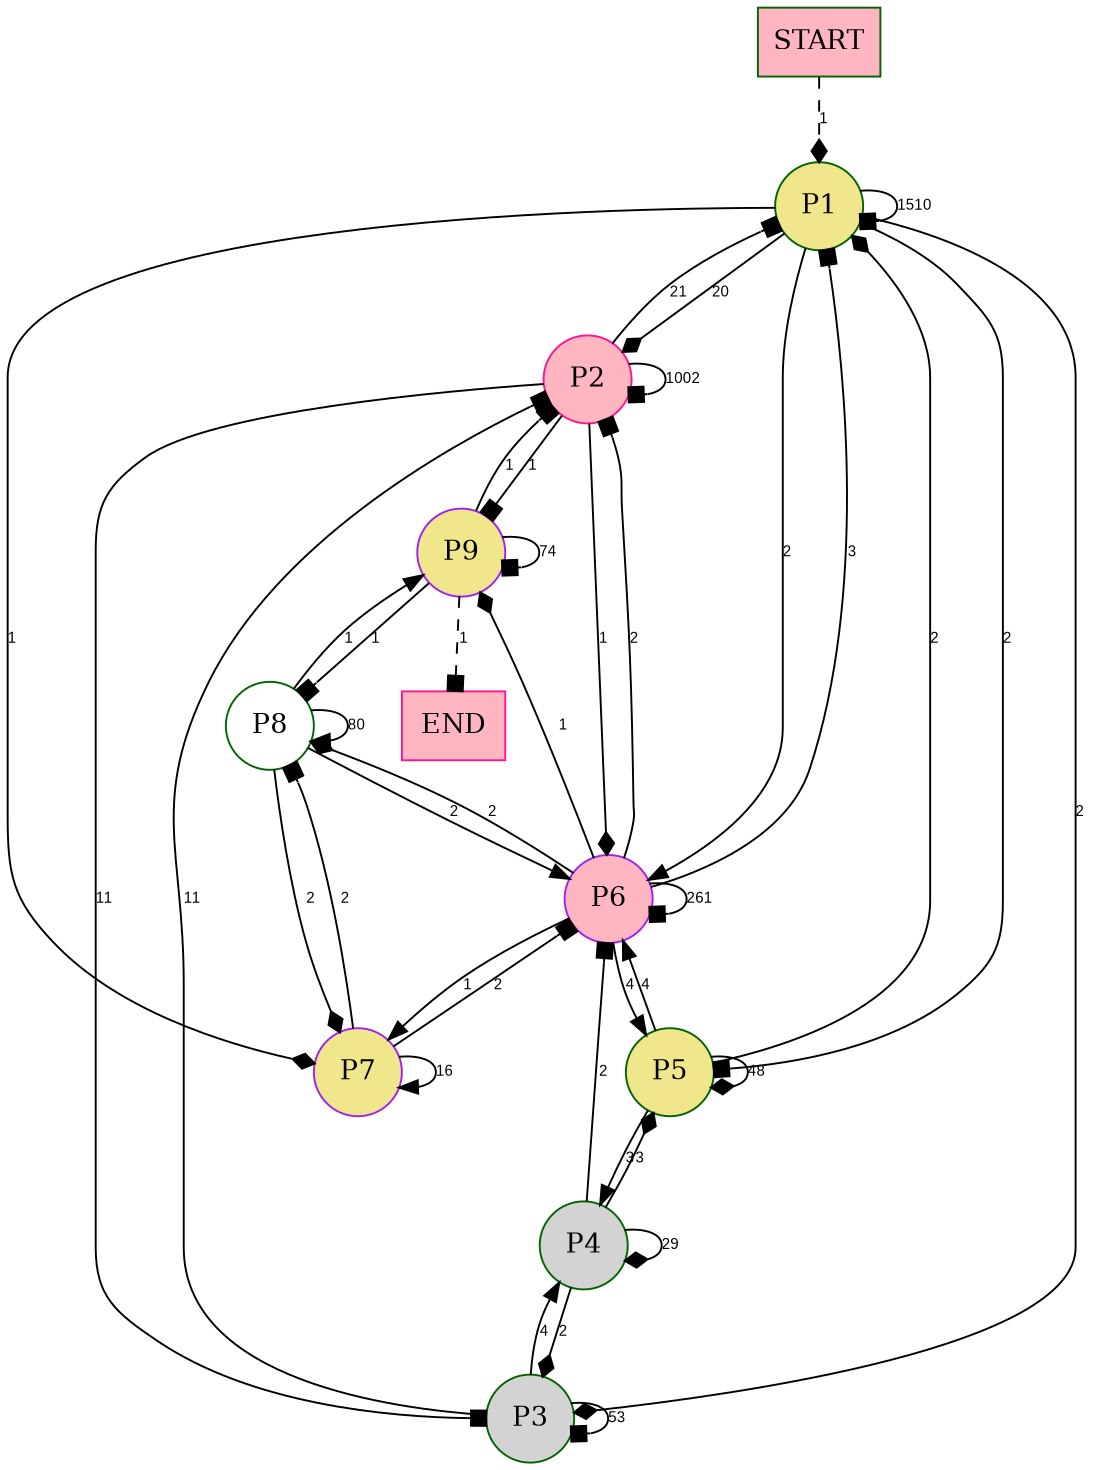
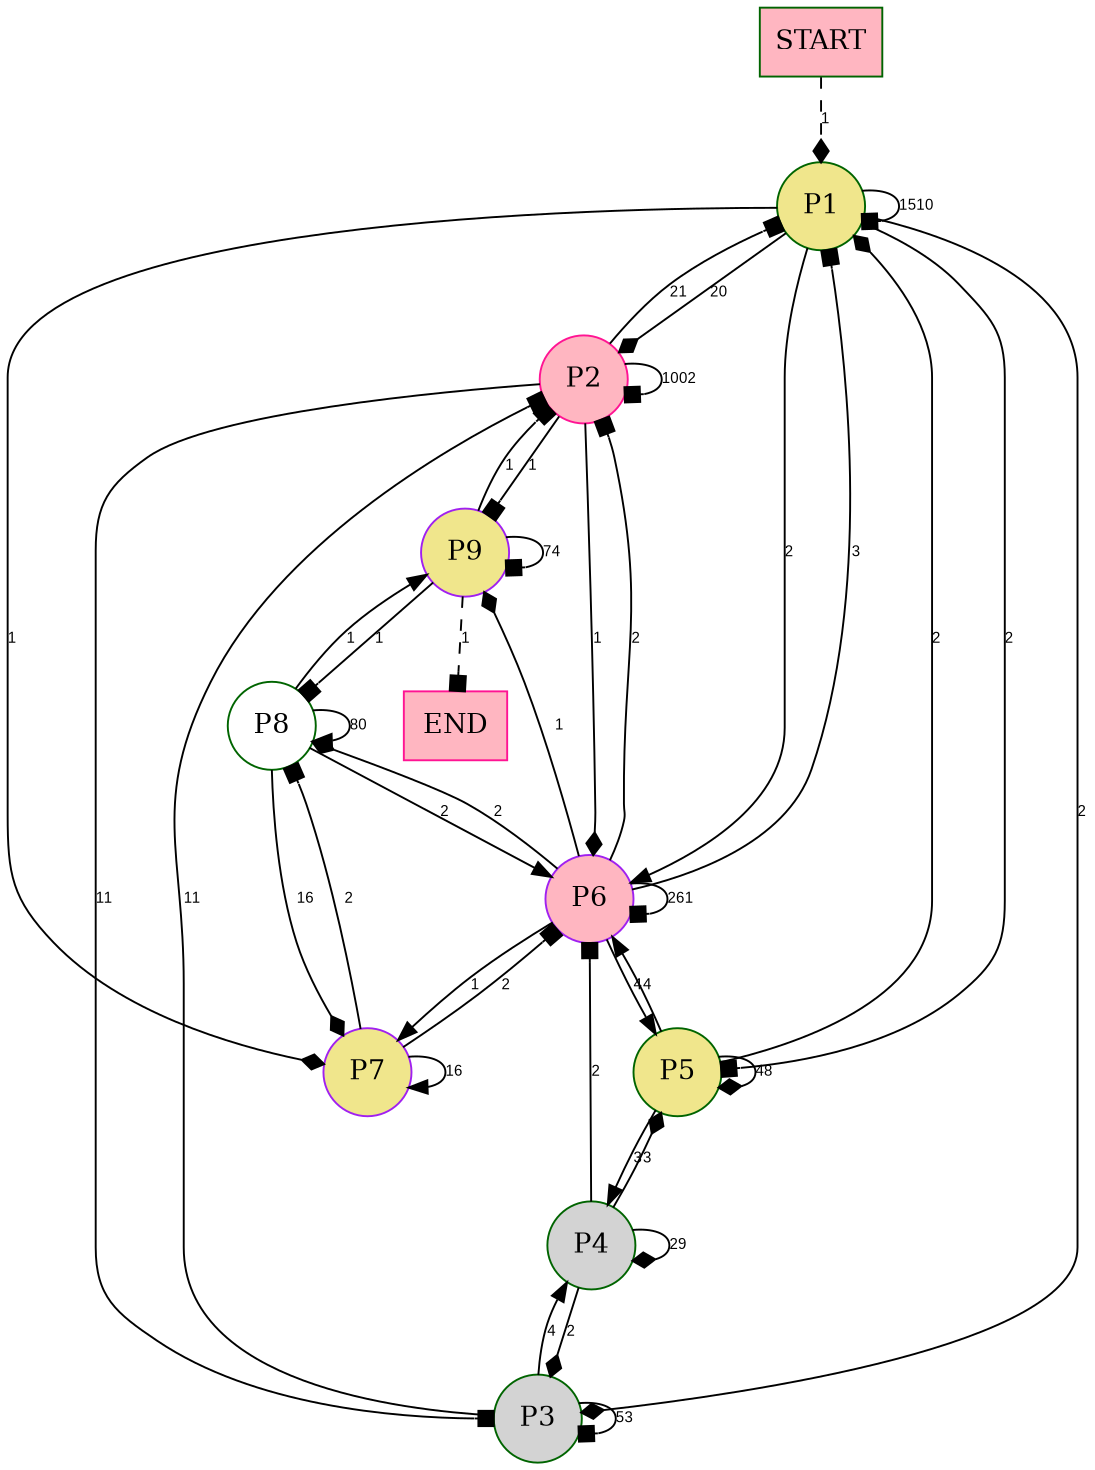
(311, 899) -> (306, 899)
